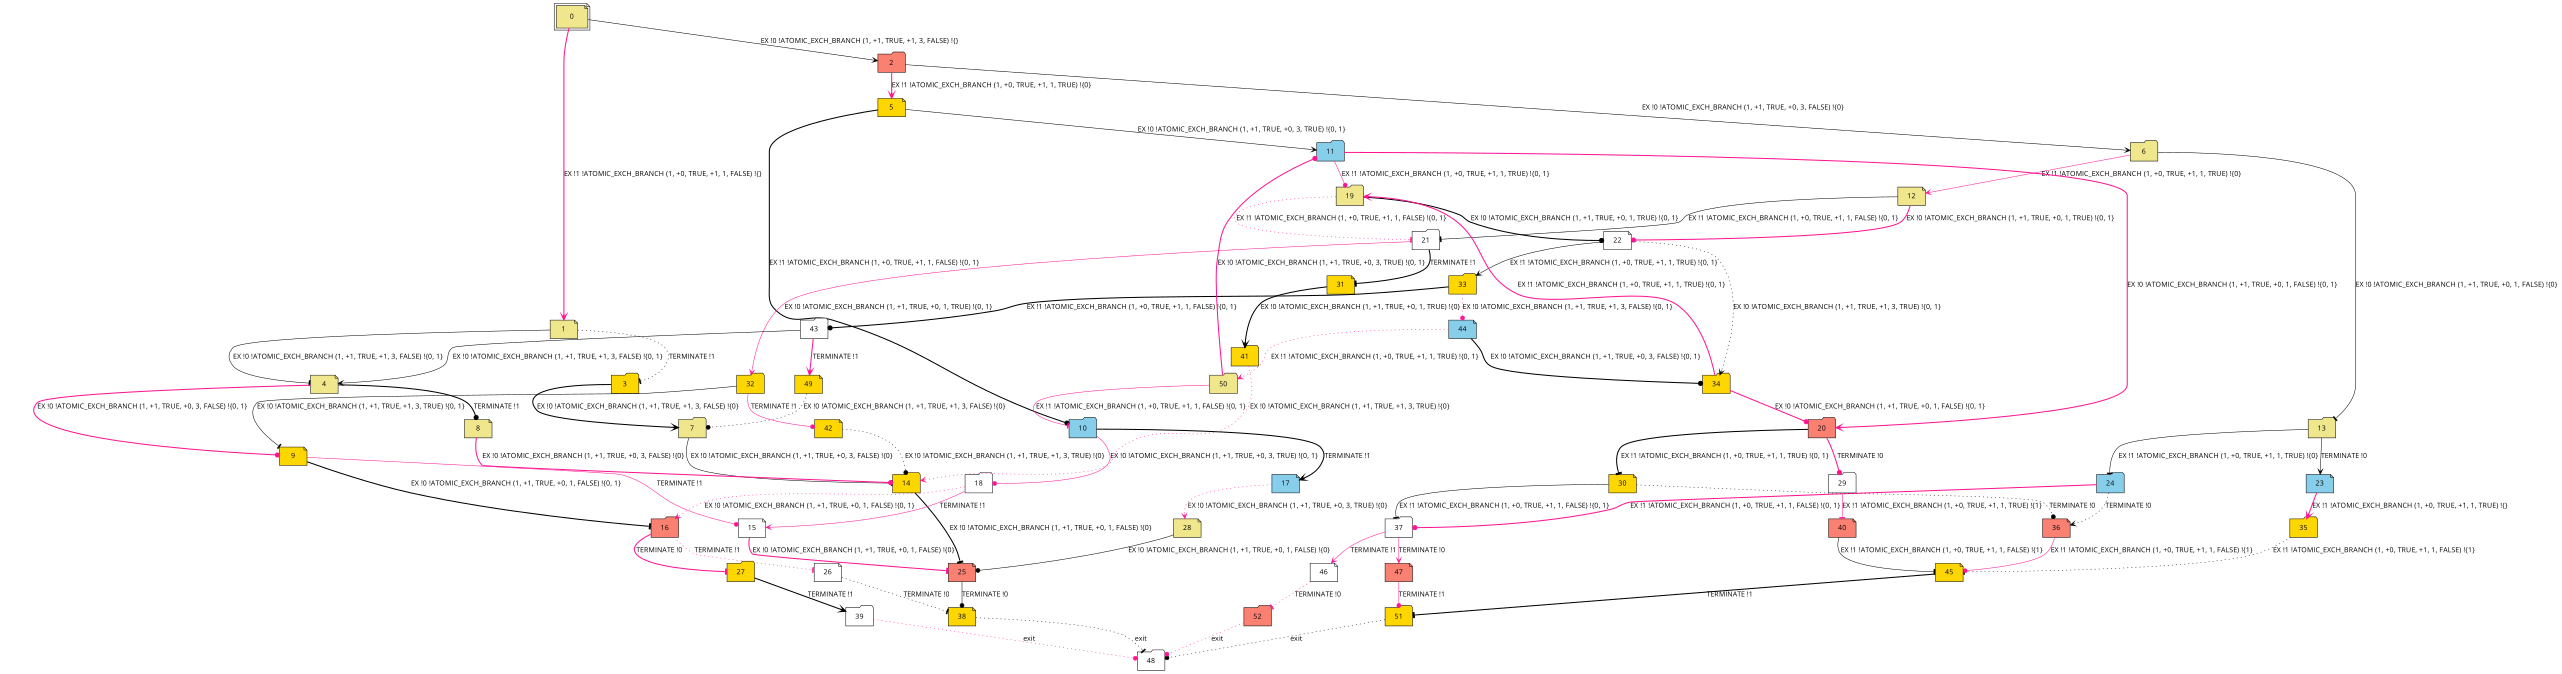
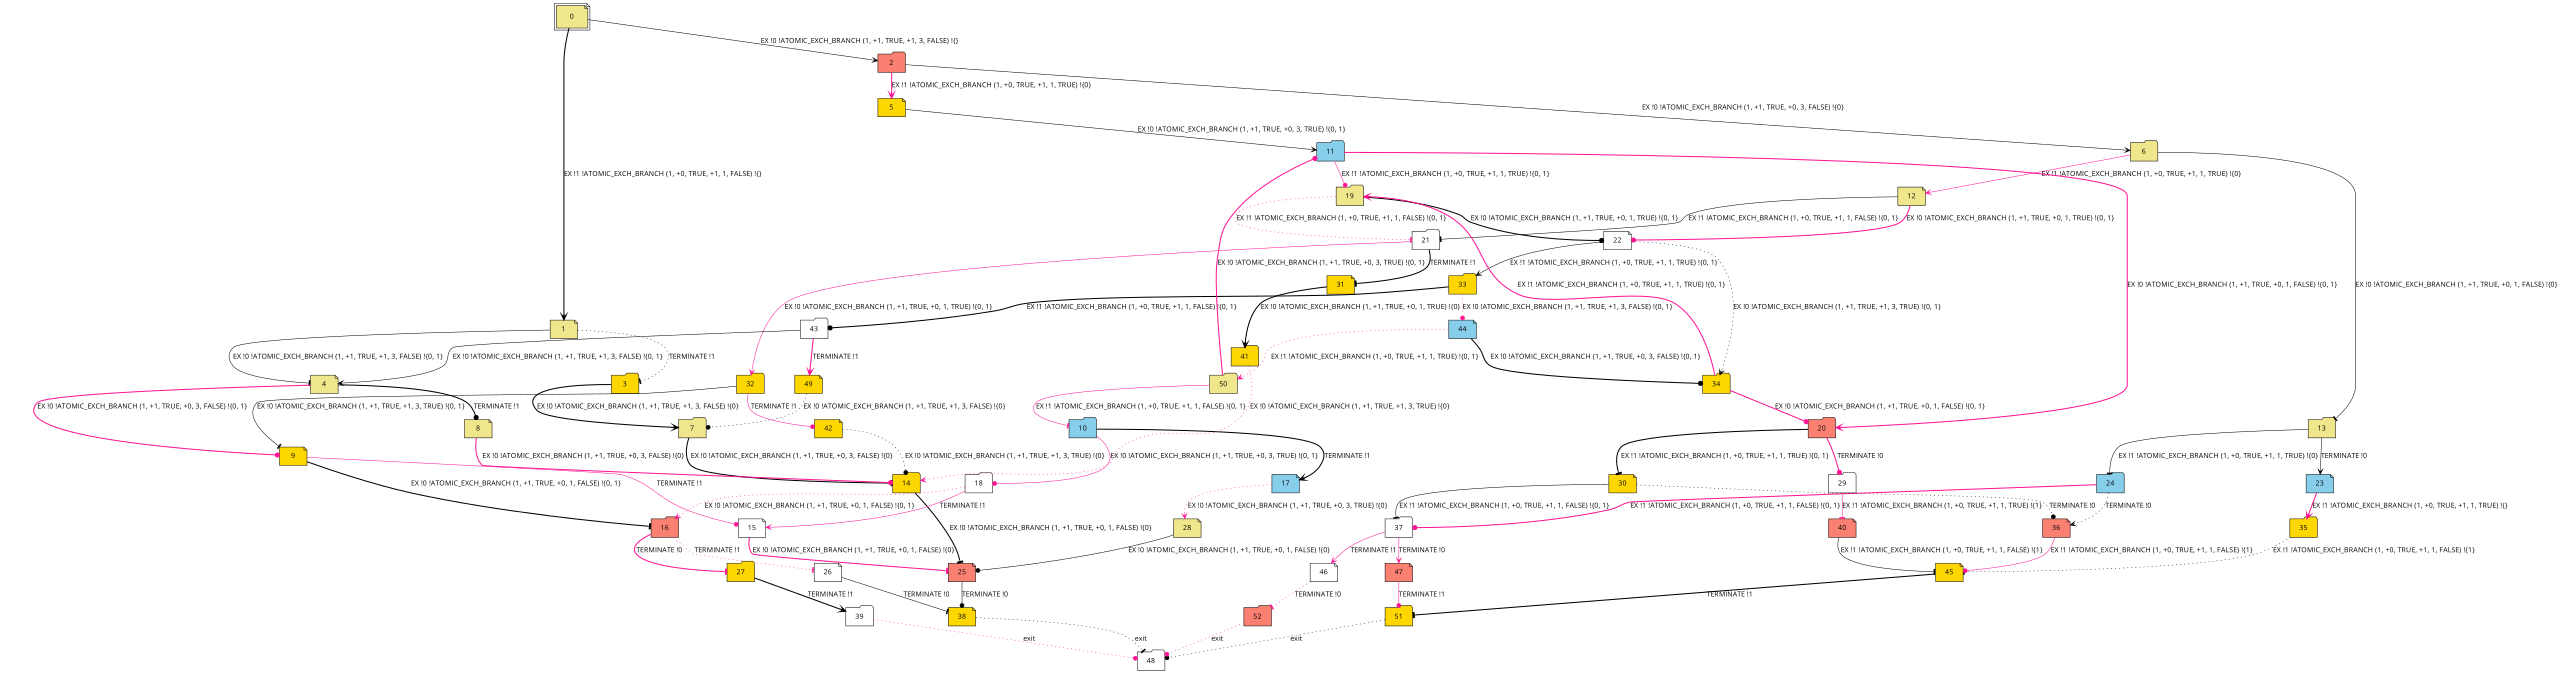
(564, 171) -> (564, 171)
(790, 318) -> none
(775, 479) -> (775, 479)
(894, 594) -> (894, 594)
